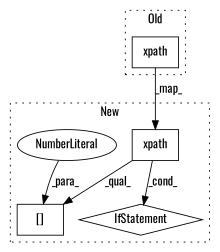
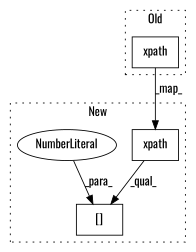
(141, 220) -> none
